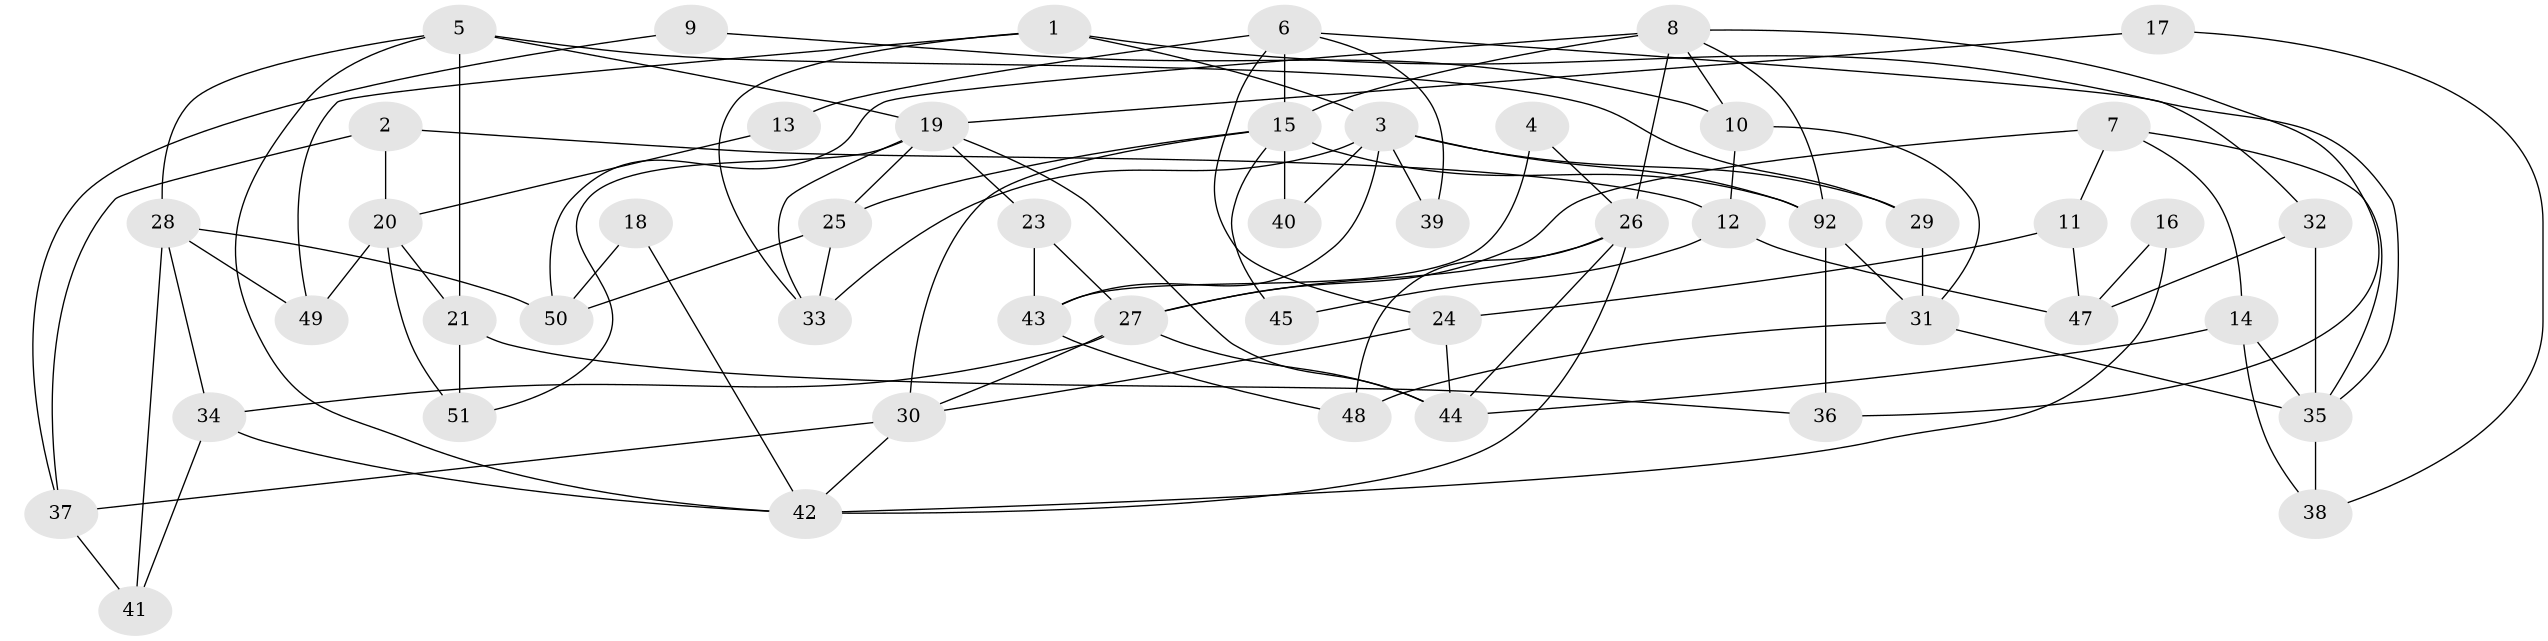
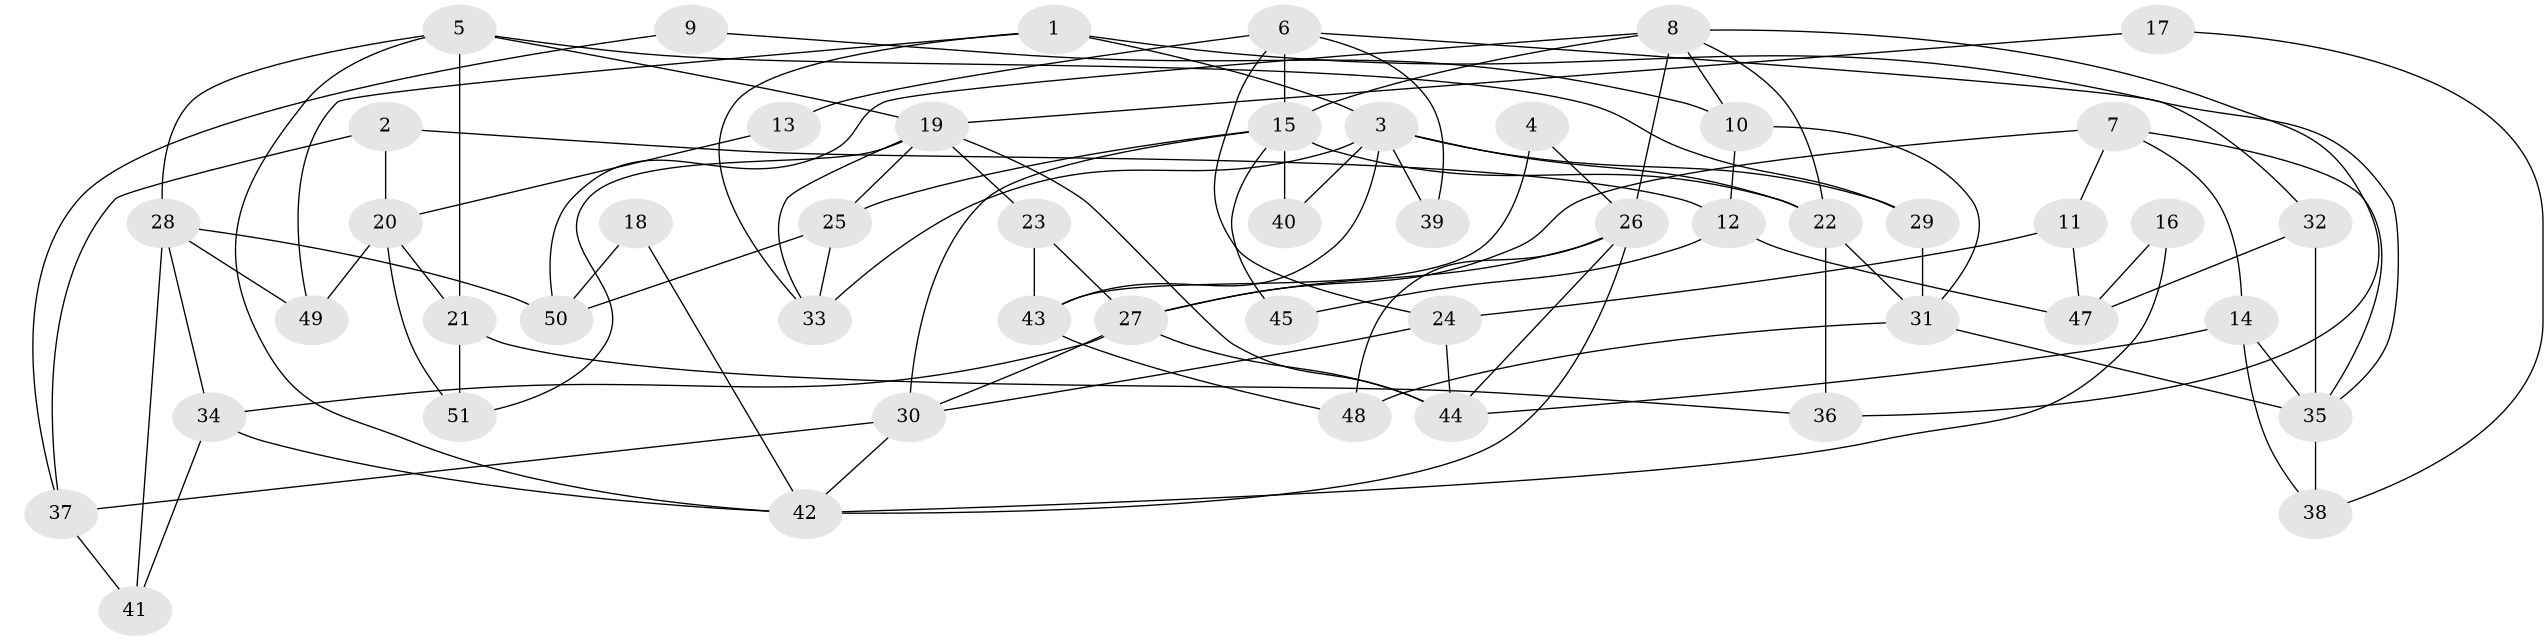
(1826, 223) -> (1826, 223)
